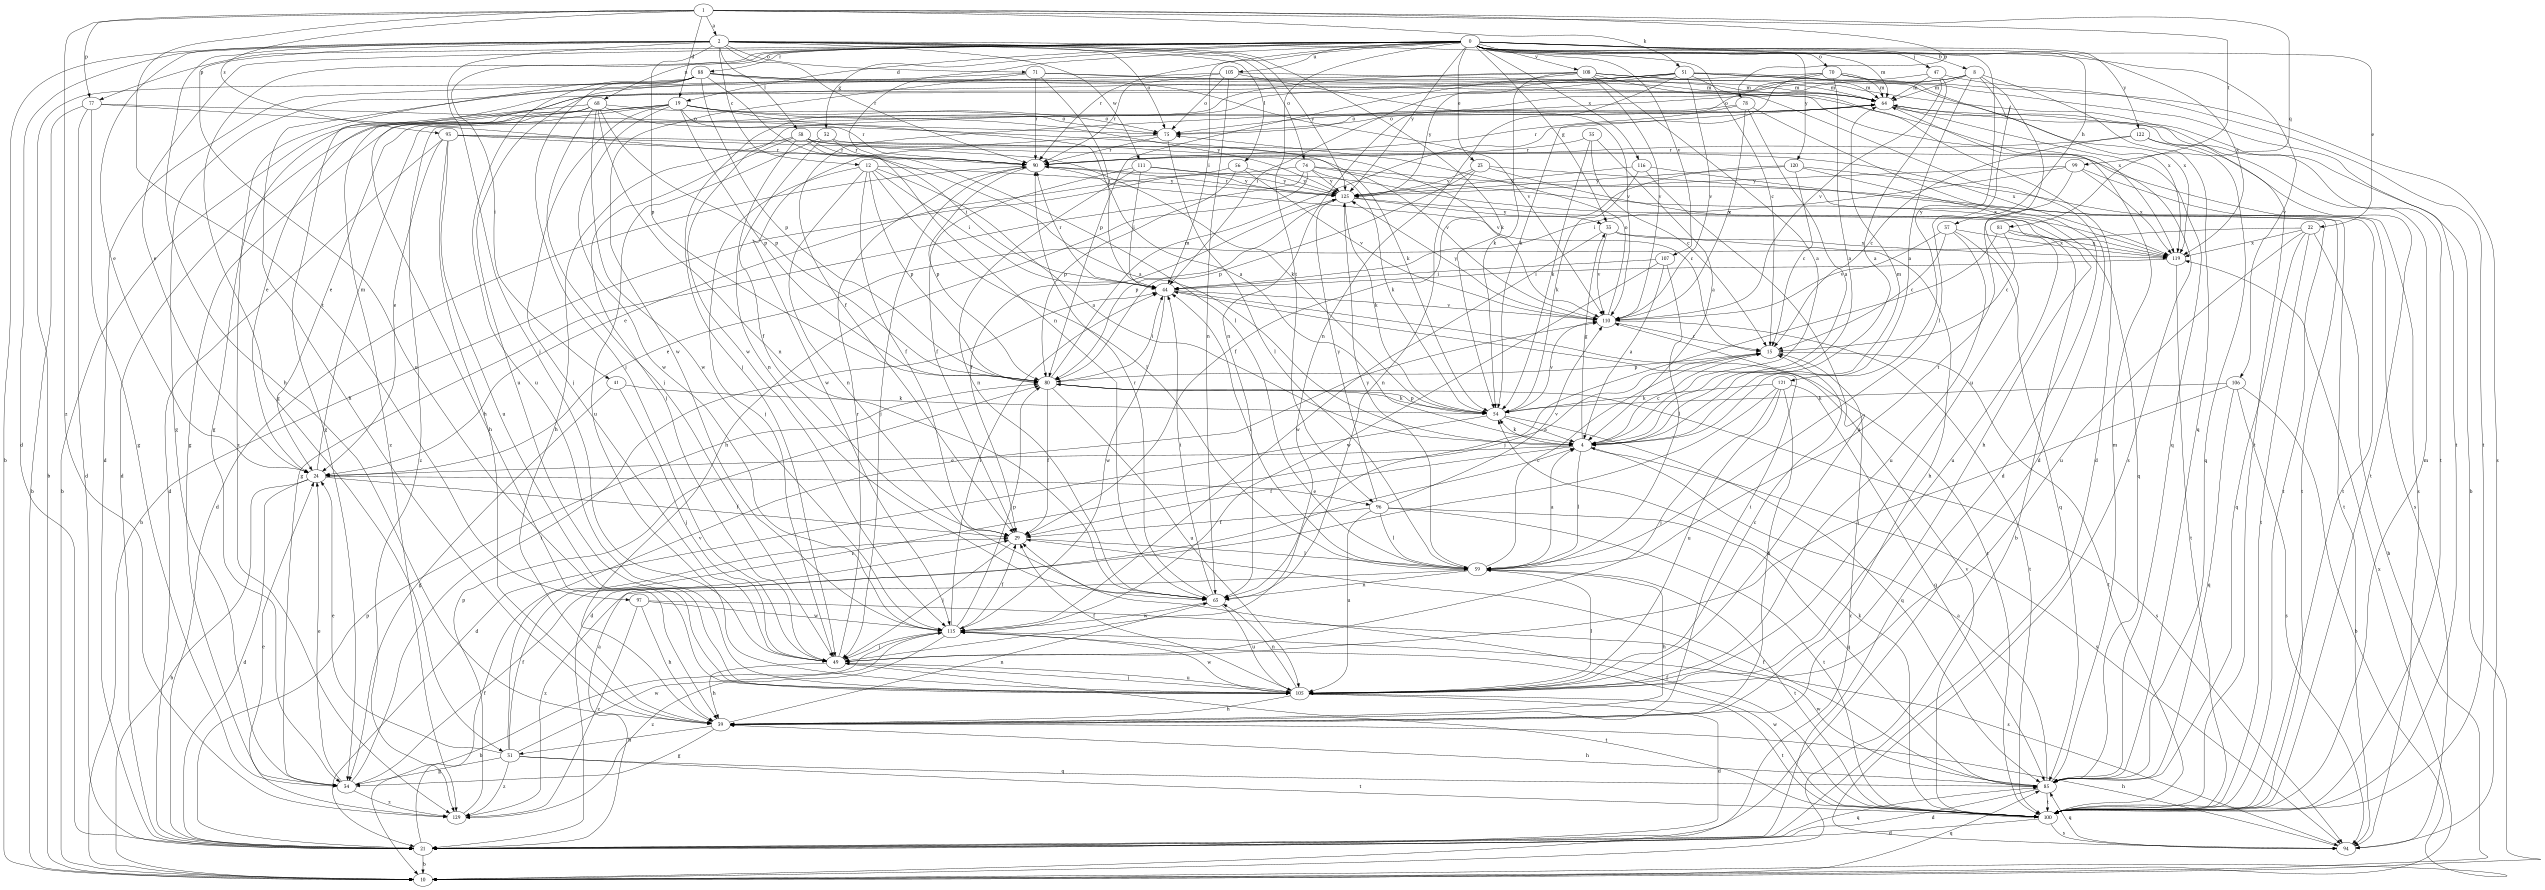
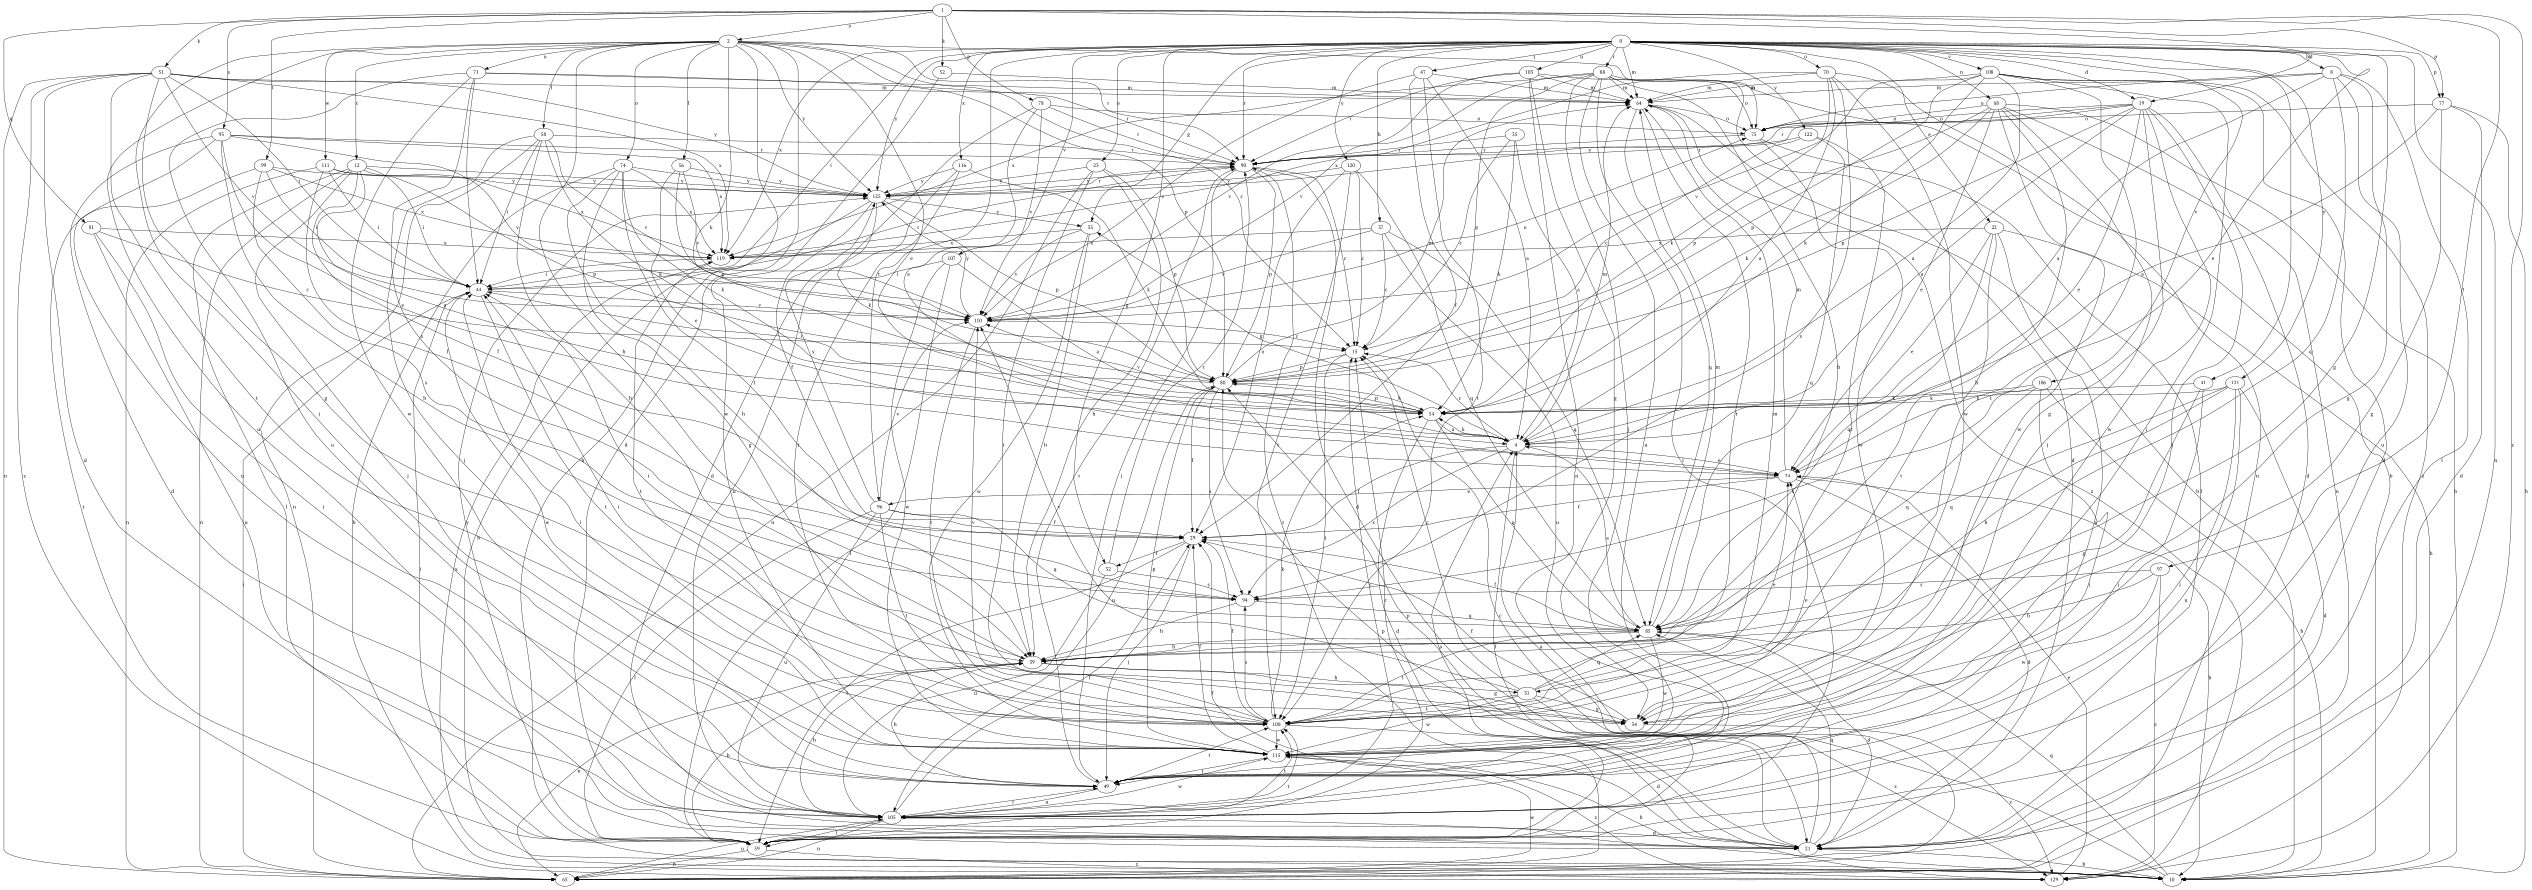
none -> (942, 72)
(1236, 352) -> (1263, 352)
(776, 367) -> (1151, 554)
